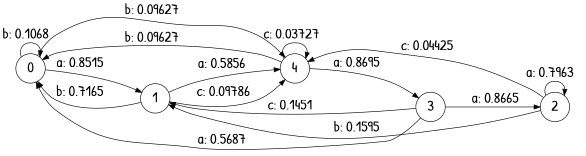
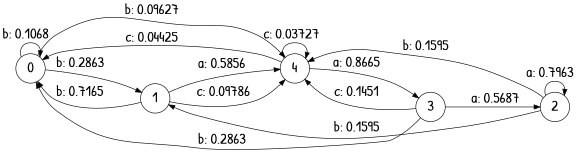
(155, 38) -> (155, 38)
(431, 46) -> (431, 46)
(361, 63) -> (361, 63)
(85, 64) -> (85, 64)
(500, 99) -> (500, 99)
(295, 114) -> (360, 107)
(227, 140) -> (227, 140)
